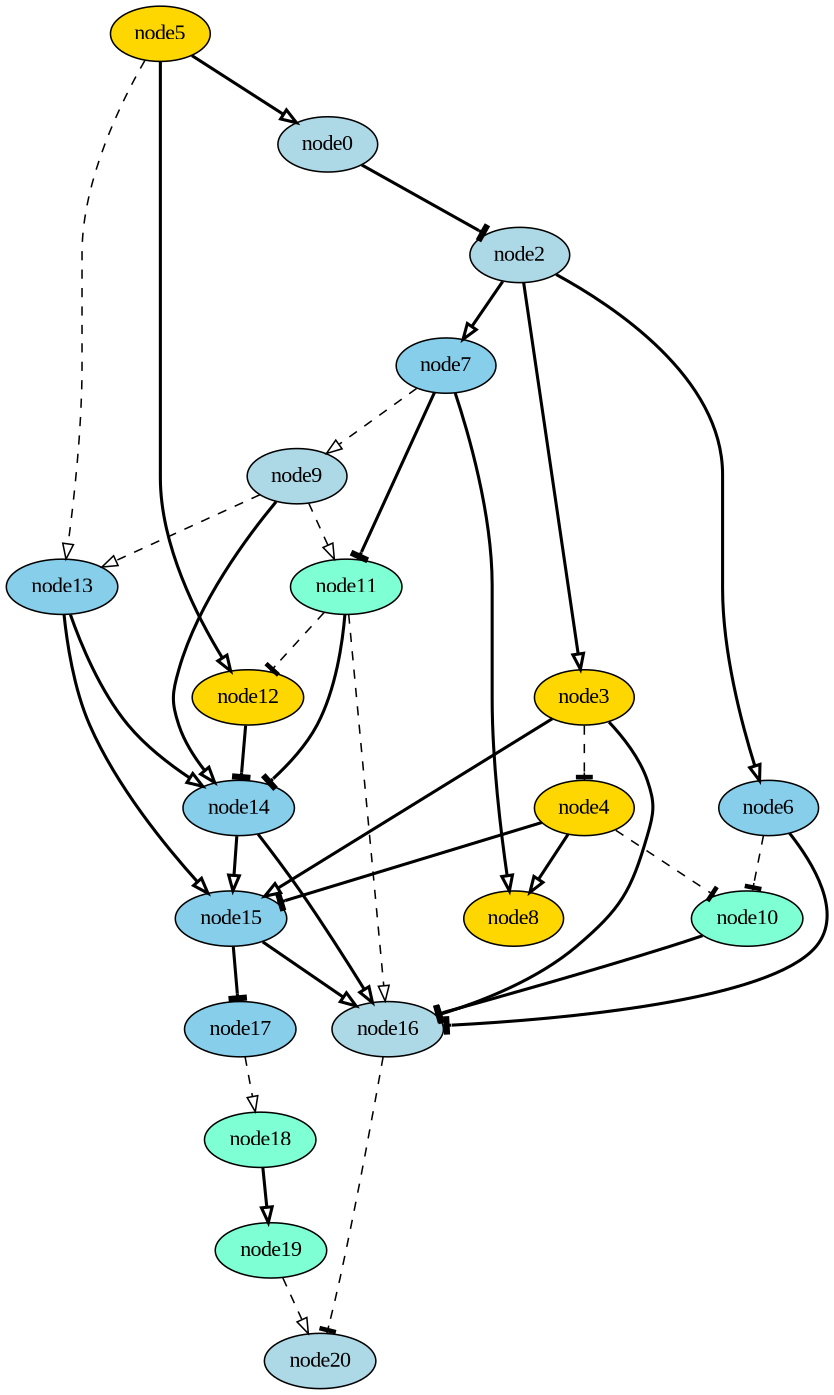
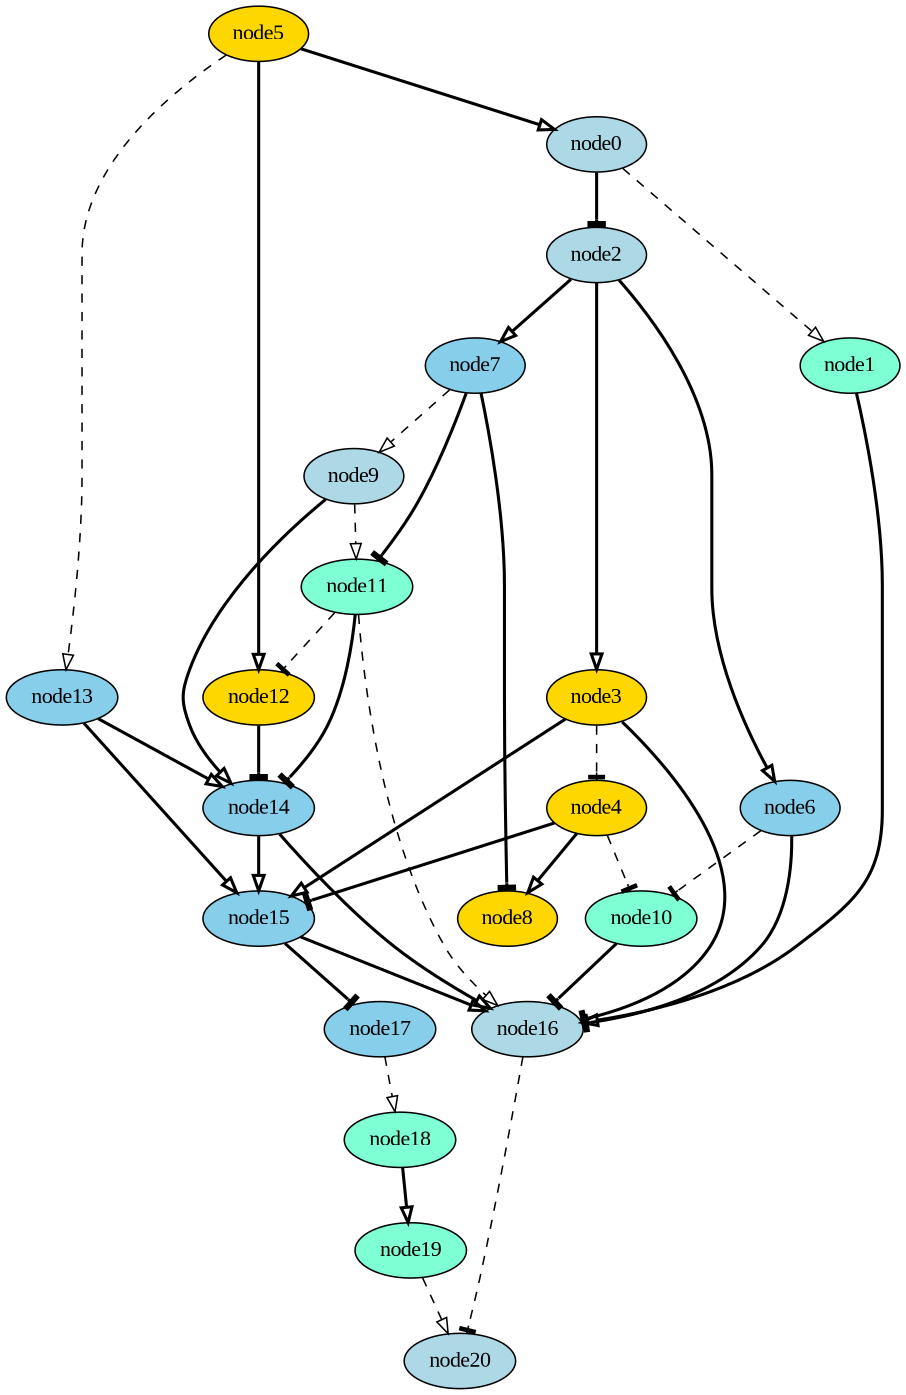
none -> (850, 366)
(188, 528) -> none
(492, 633) -> (504, 637)
